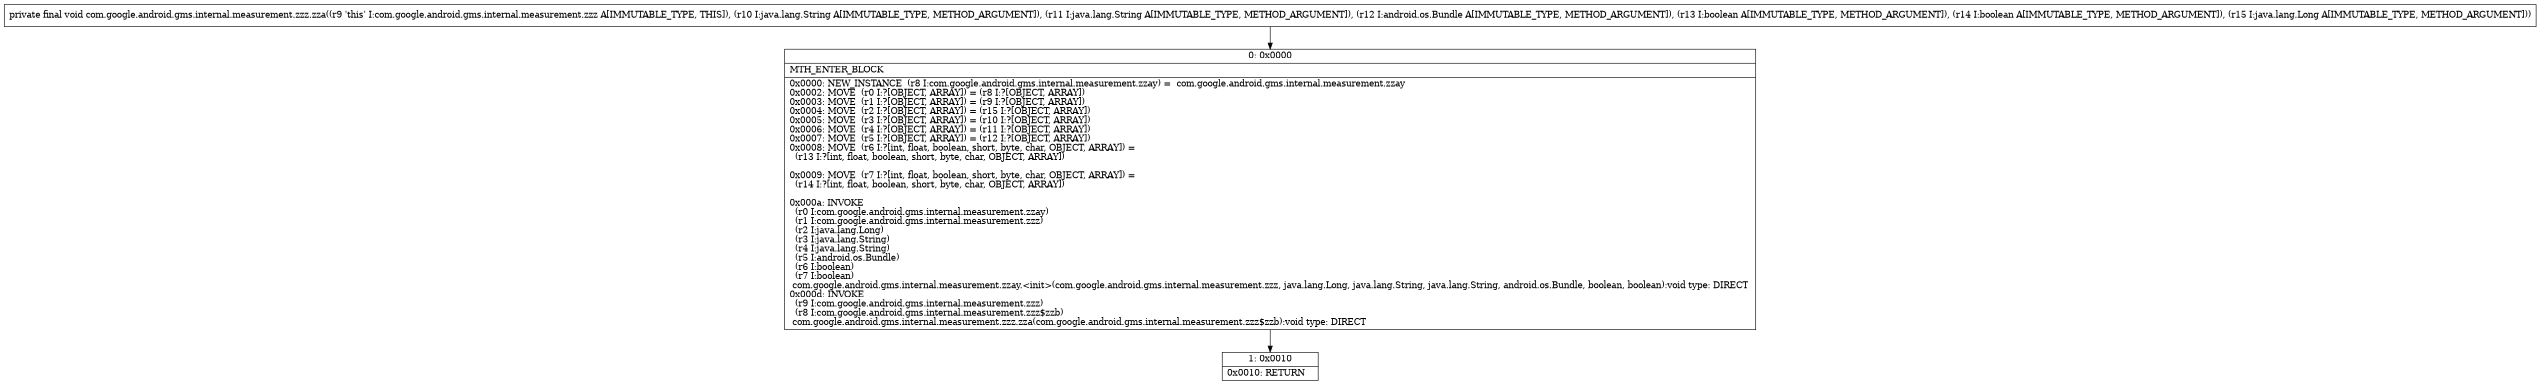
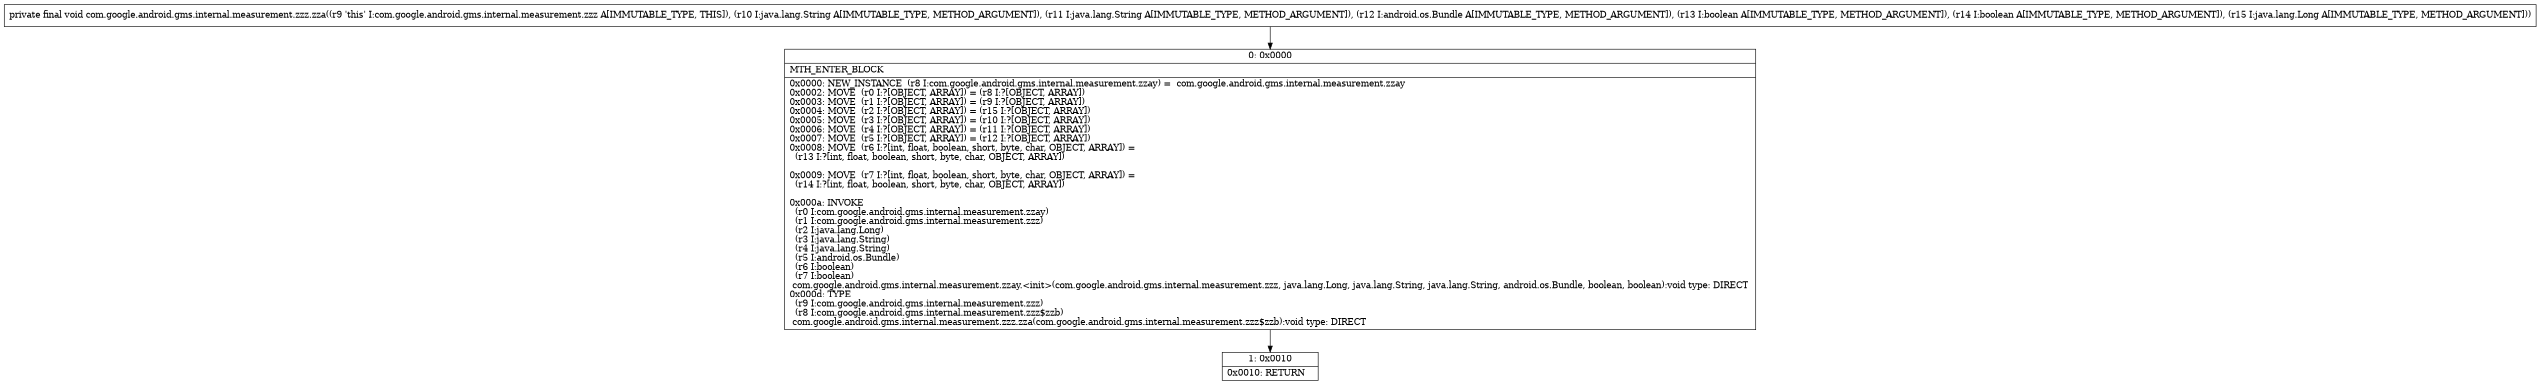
(830, 295) -> (823, 295)
